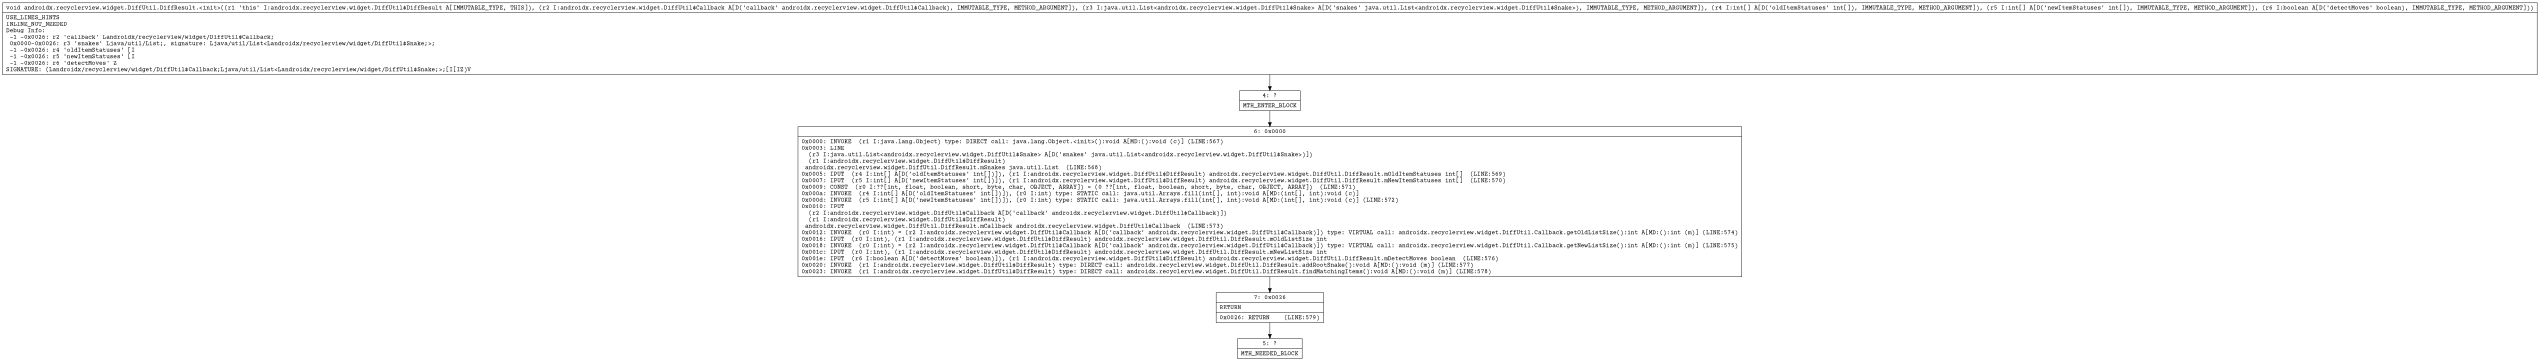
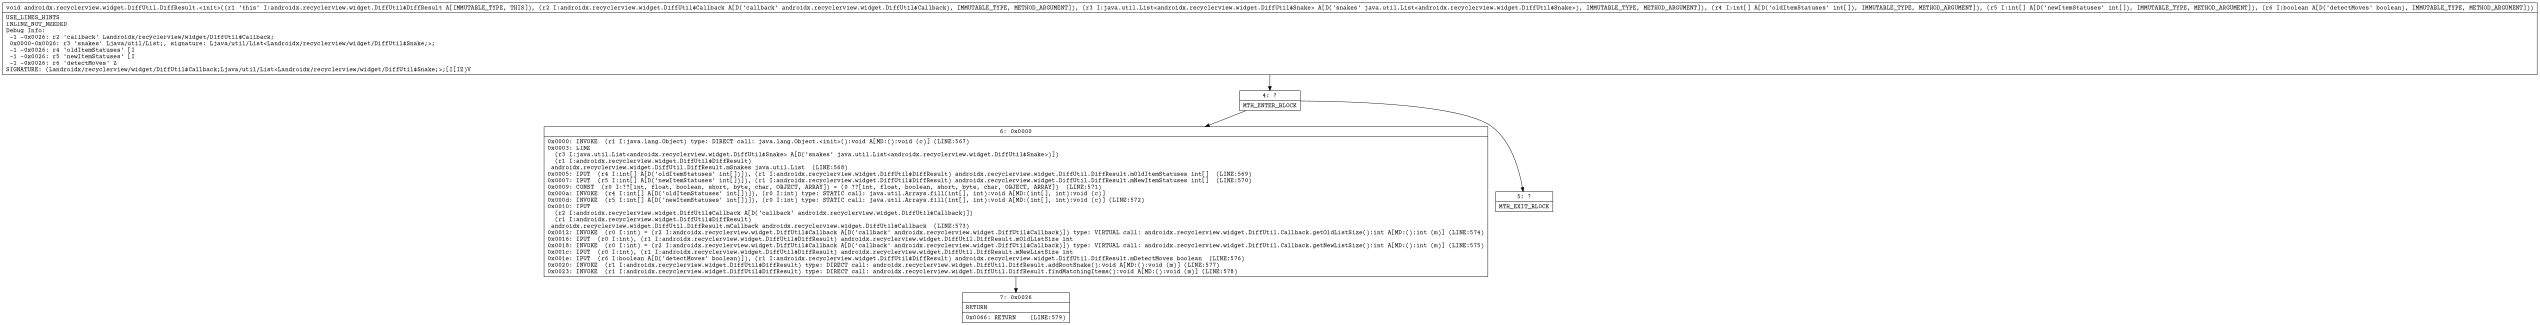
(1270, 317) -> (1016, 317)
(1270, 328) -> (1432, 109)
(1270, 353) -> (1524, 206)
